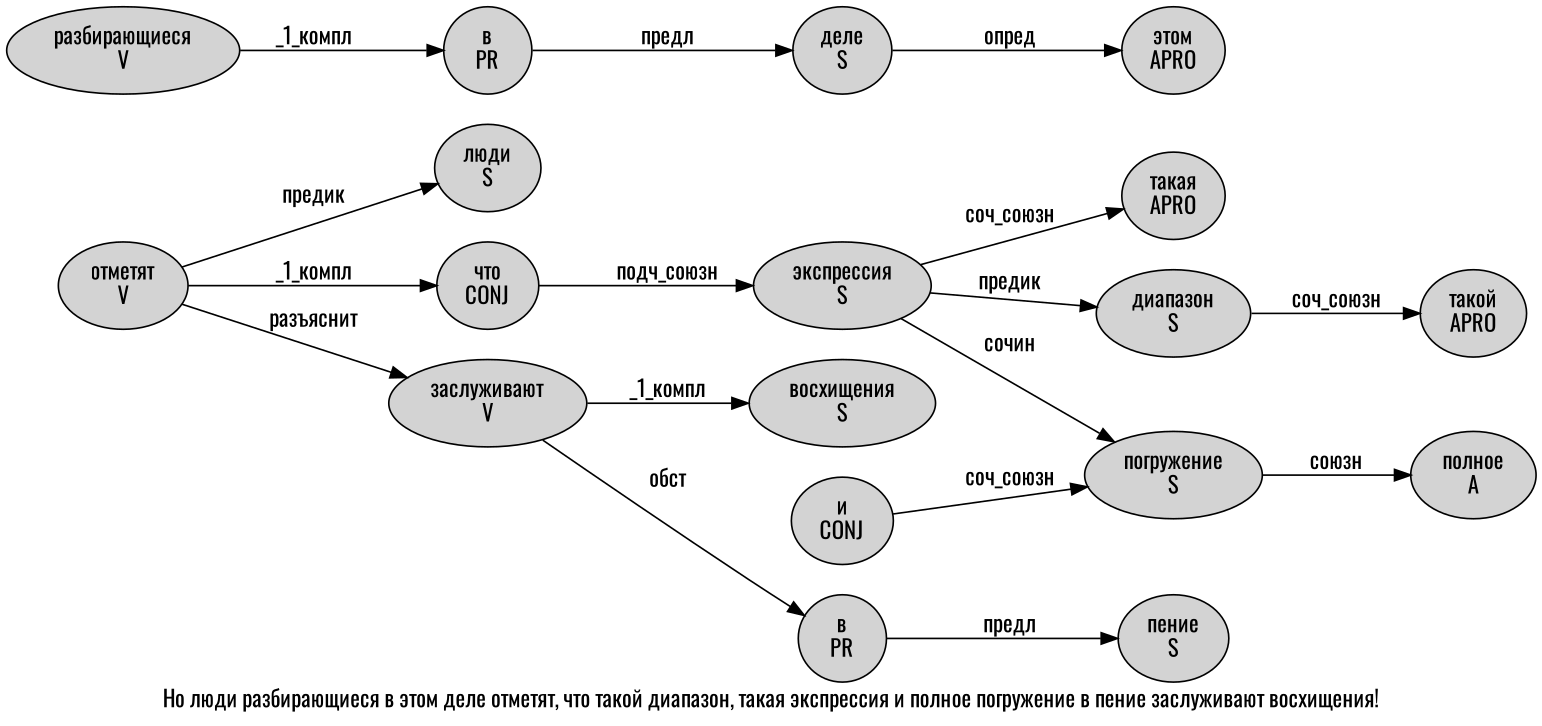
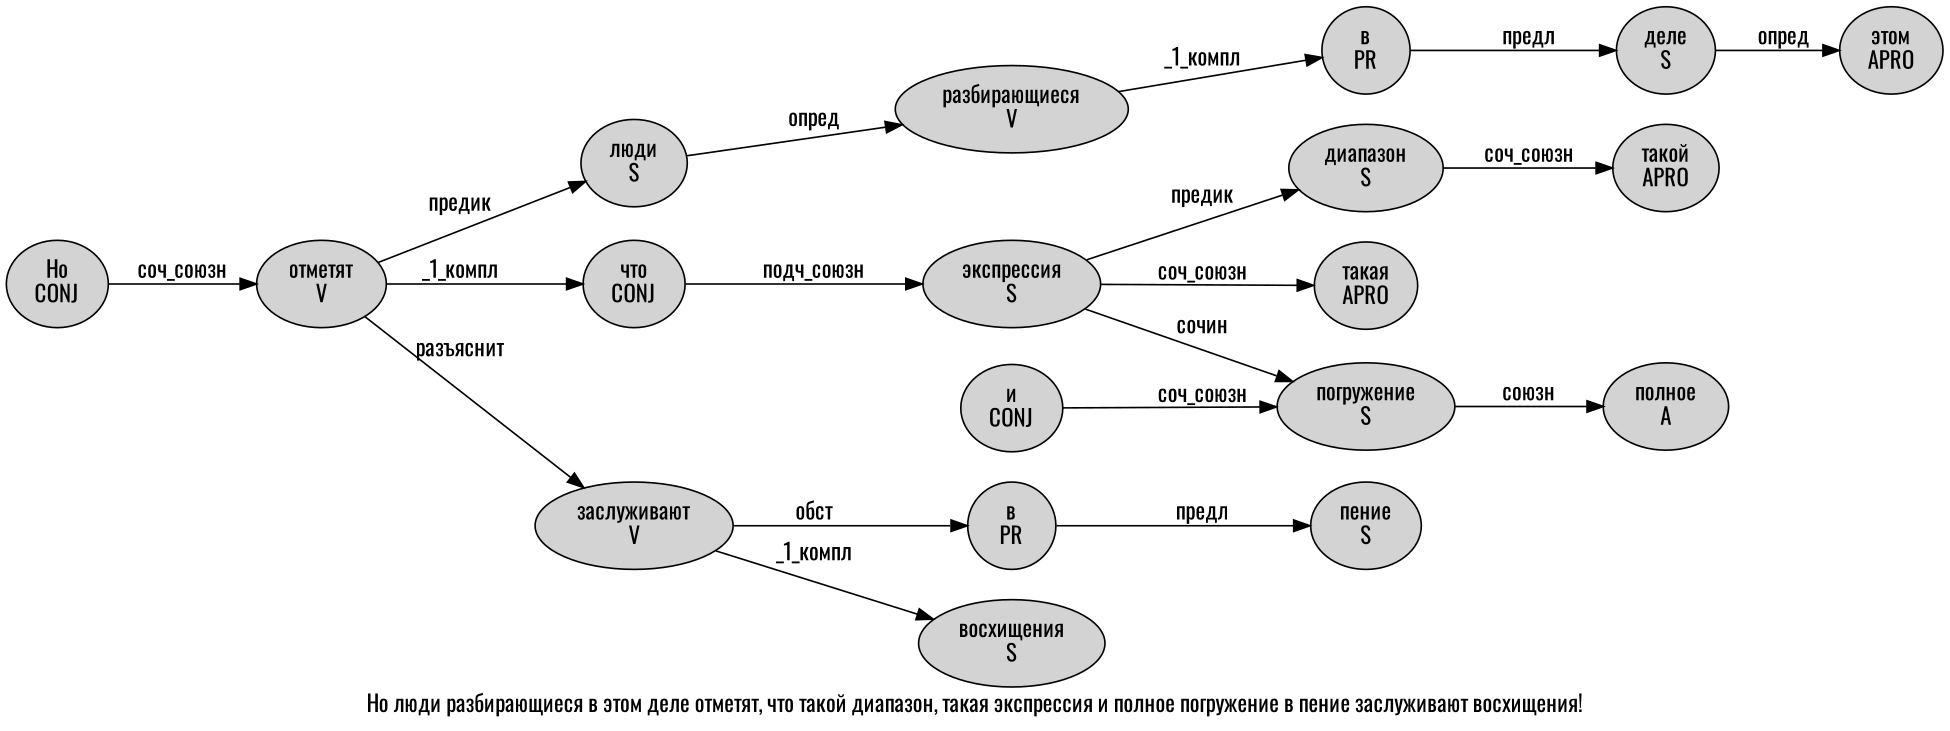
none -> (786, 141)
none -> (57, 284)
